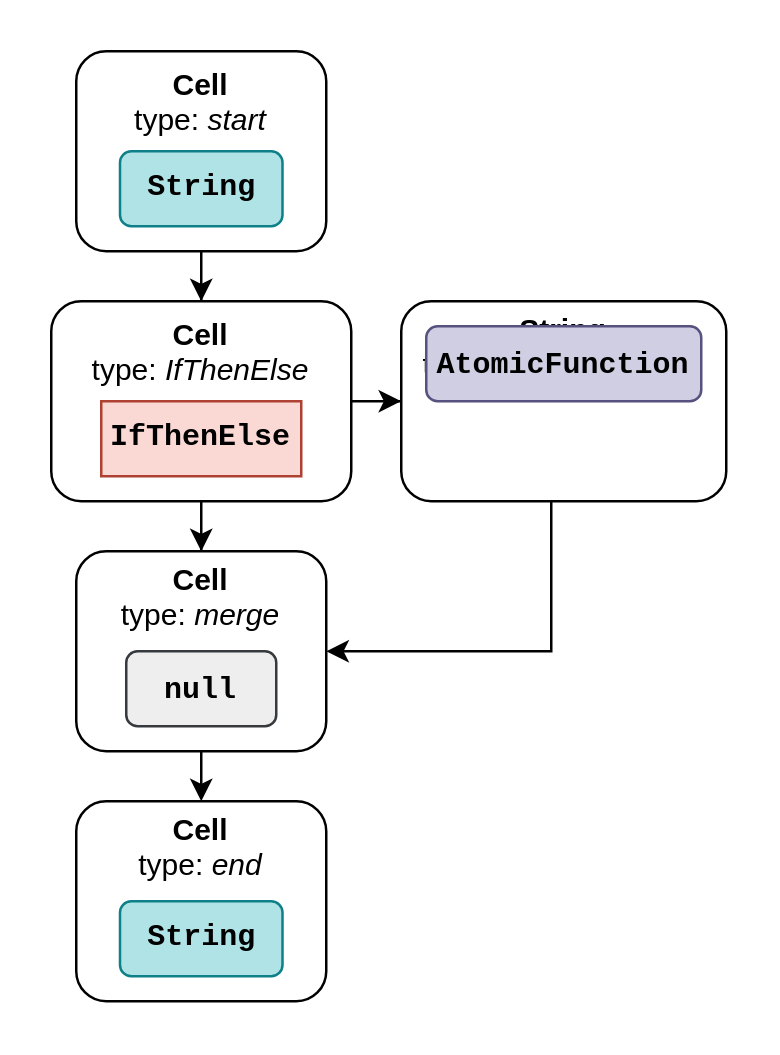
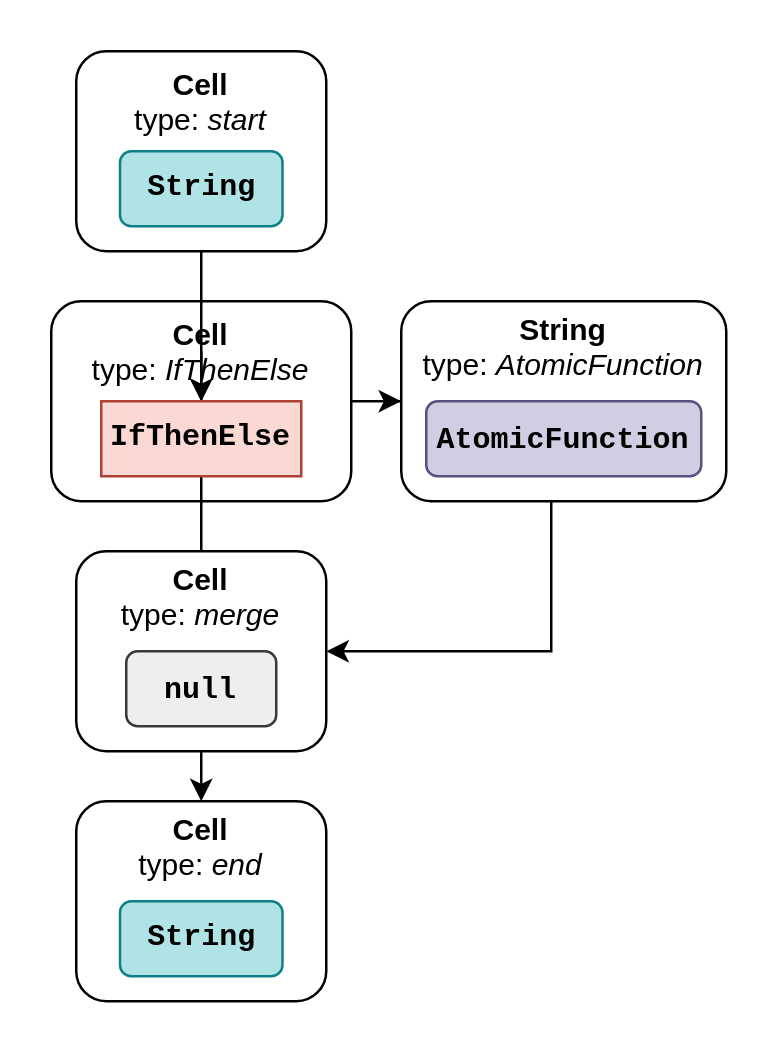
(201, 301) -> (201, 315)
(564, 364) -> (564, 439)
(201, 549) -> (201, 549)
